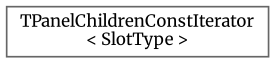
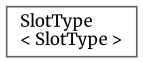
(138, 32) -> (72, 32)
